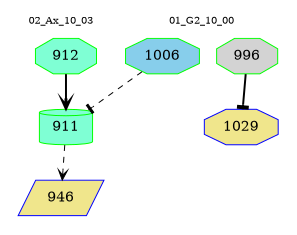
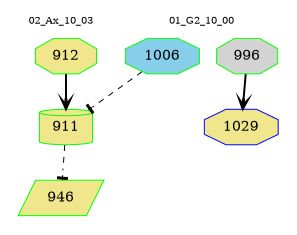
(66, 56) -> (66, 56)
(244, 89) -> (244, 89)
(66, 127) -> (66, 127)
(64, 158) -> (64, 158)
(61, 198) -> (61, 198)
